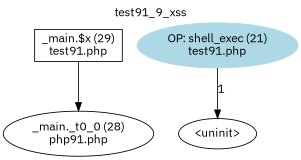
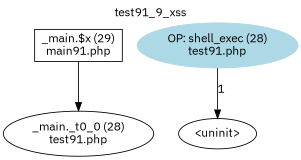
(78, 45) -> (78, 45)
(218, 45) -> (218, 45)
(78, 134) -> (78, 134)
